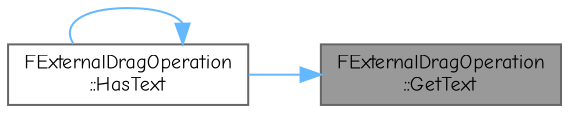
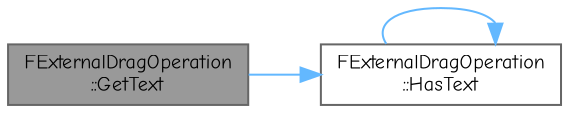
(274, 75) -> (274, 75)
